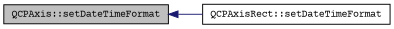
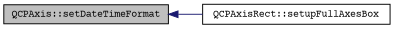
(296, 14) -> (296, 14)
